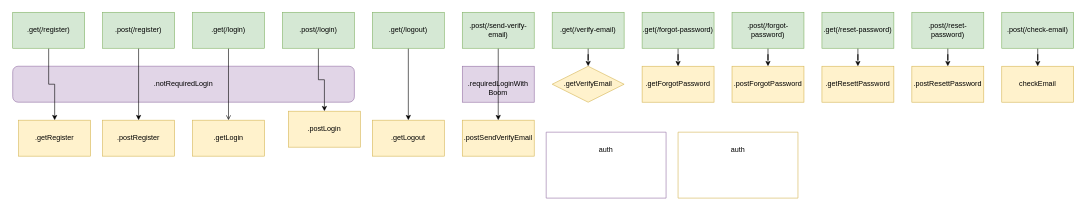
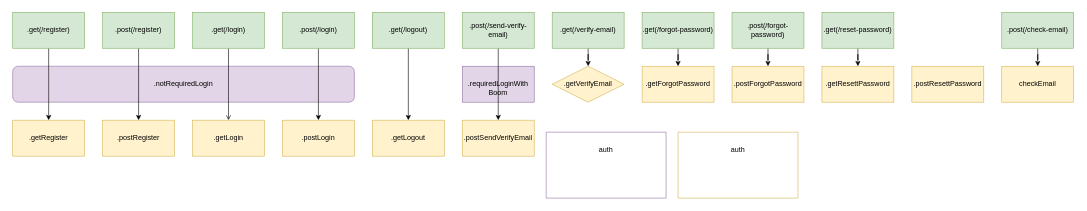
(948, 30) -> none
(948, 57) -> none
(324, 129) -> (318, 138)
(54, 138) -> (48, 138)
